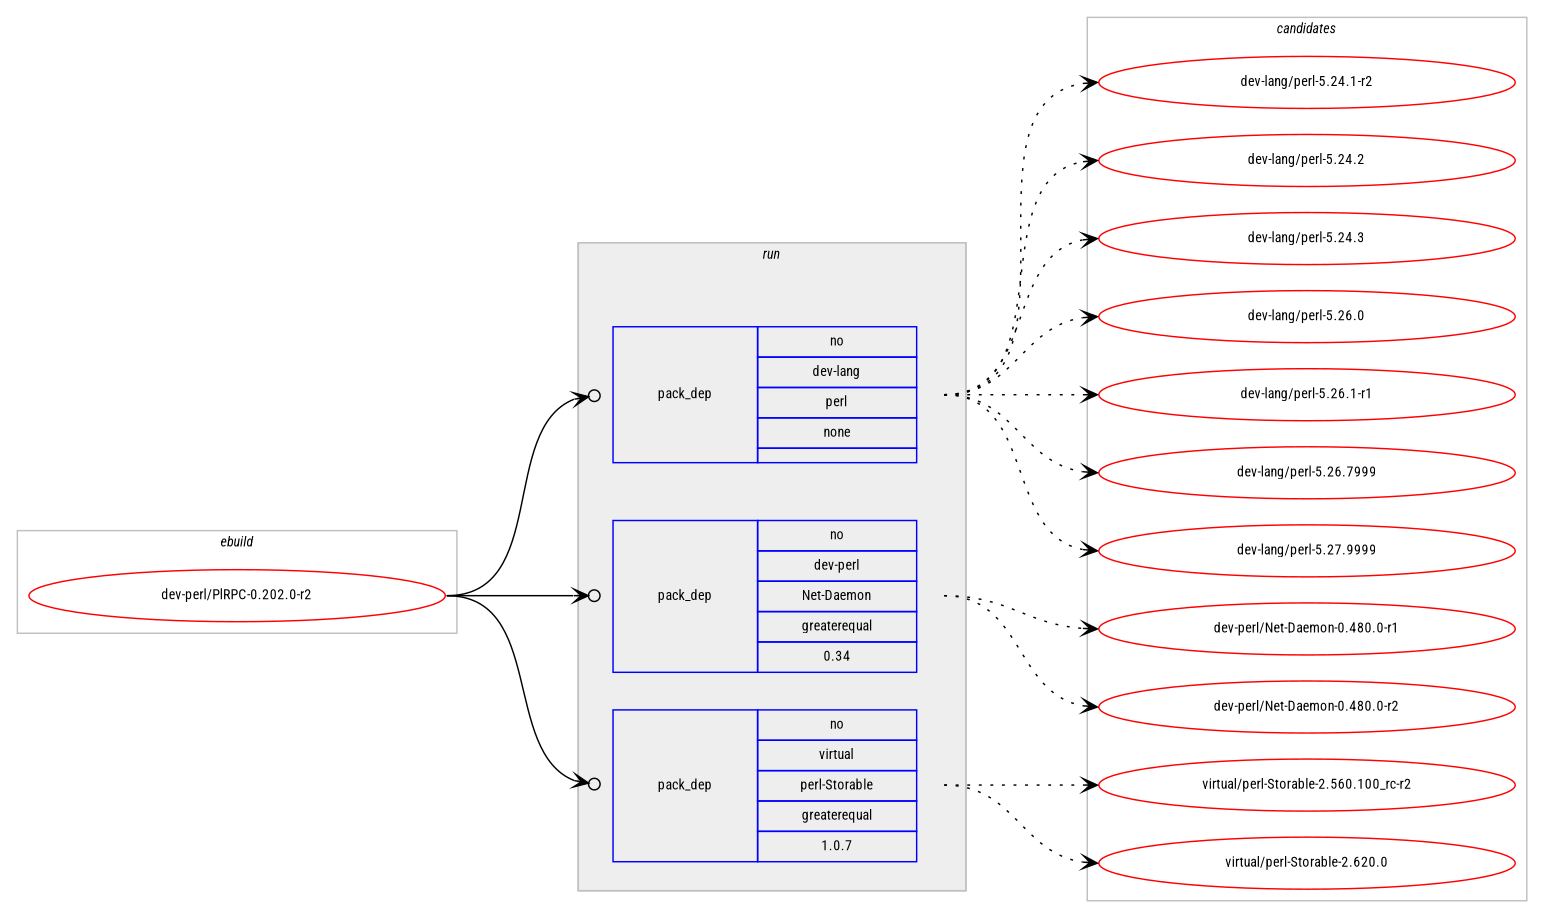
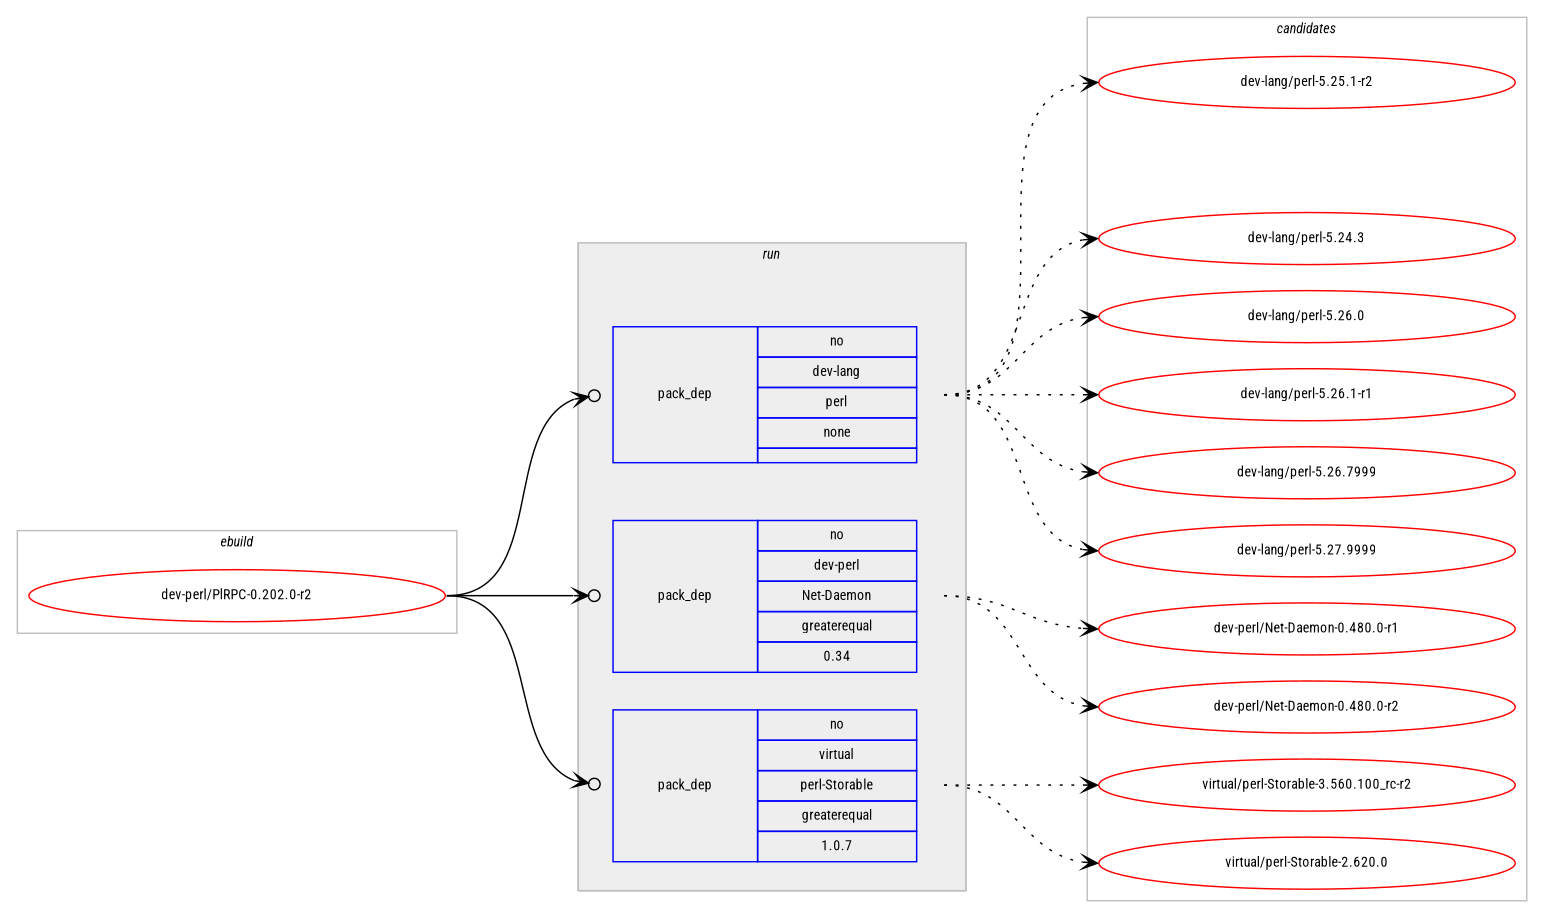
(1307, 82) -> (1307, 82)
(1307, 160) -> none
(1307, 785) -> (1307, 785)
